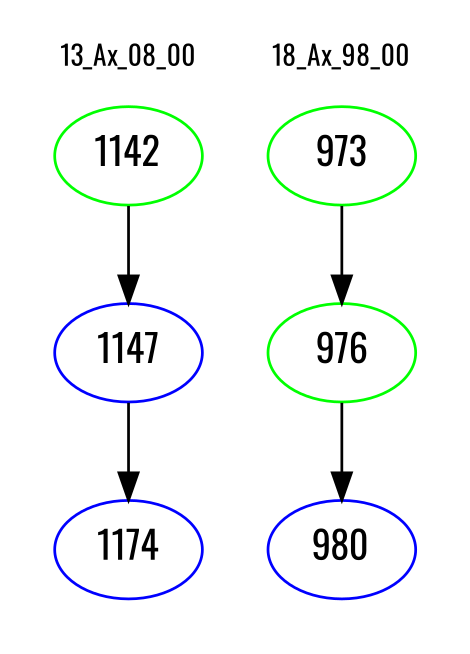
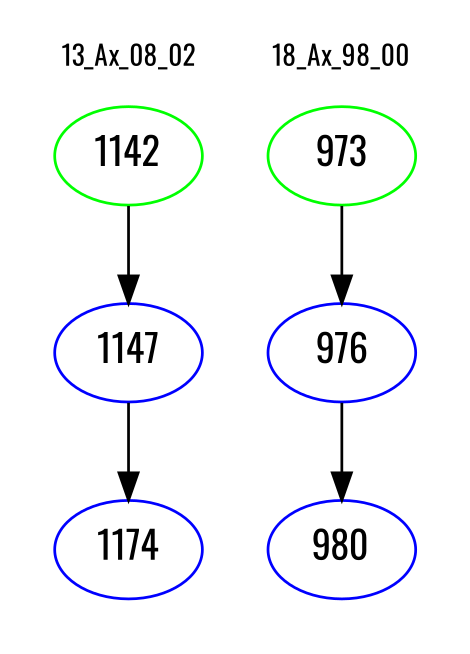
(129, 59) -> (129, 59)
(342, 353) -> (342, 353)
